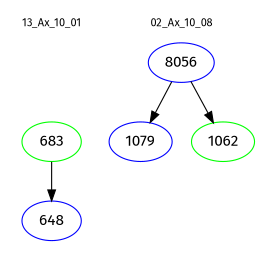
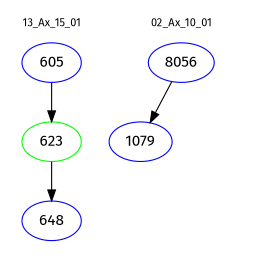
(52, 24) -> (52, 24)
(182, 24) -> (182, 24)
none -> (52, 63)
(52, 142) -> (52, 142)
(223, 142) -> none
